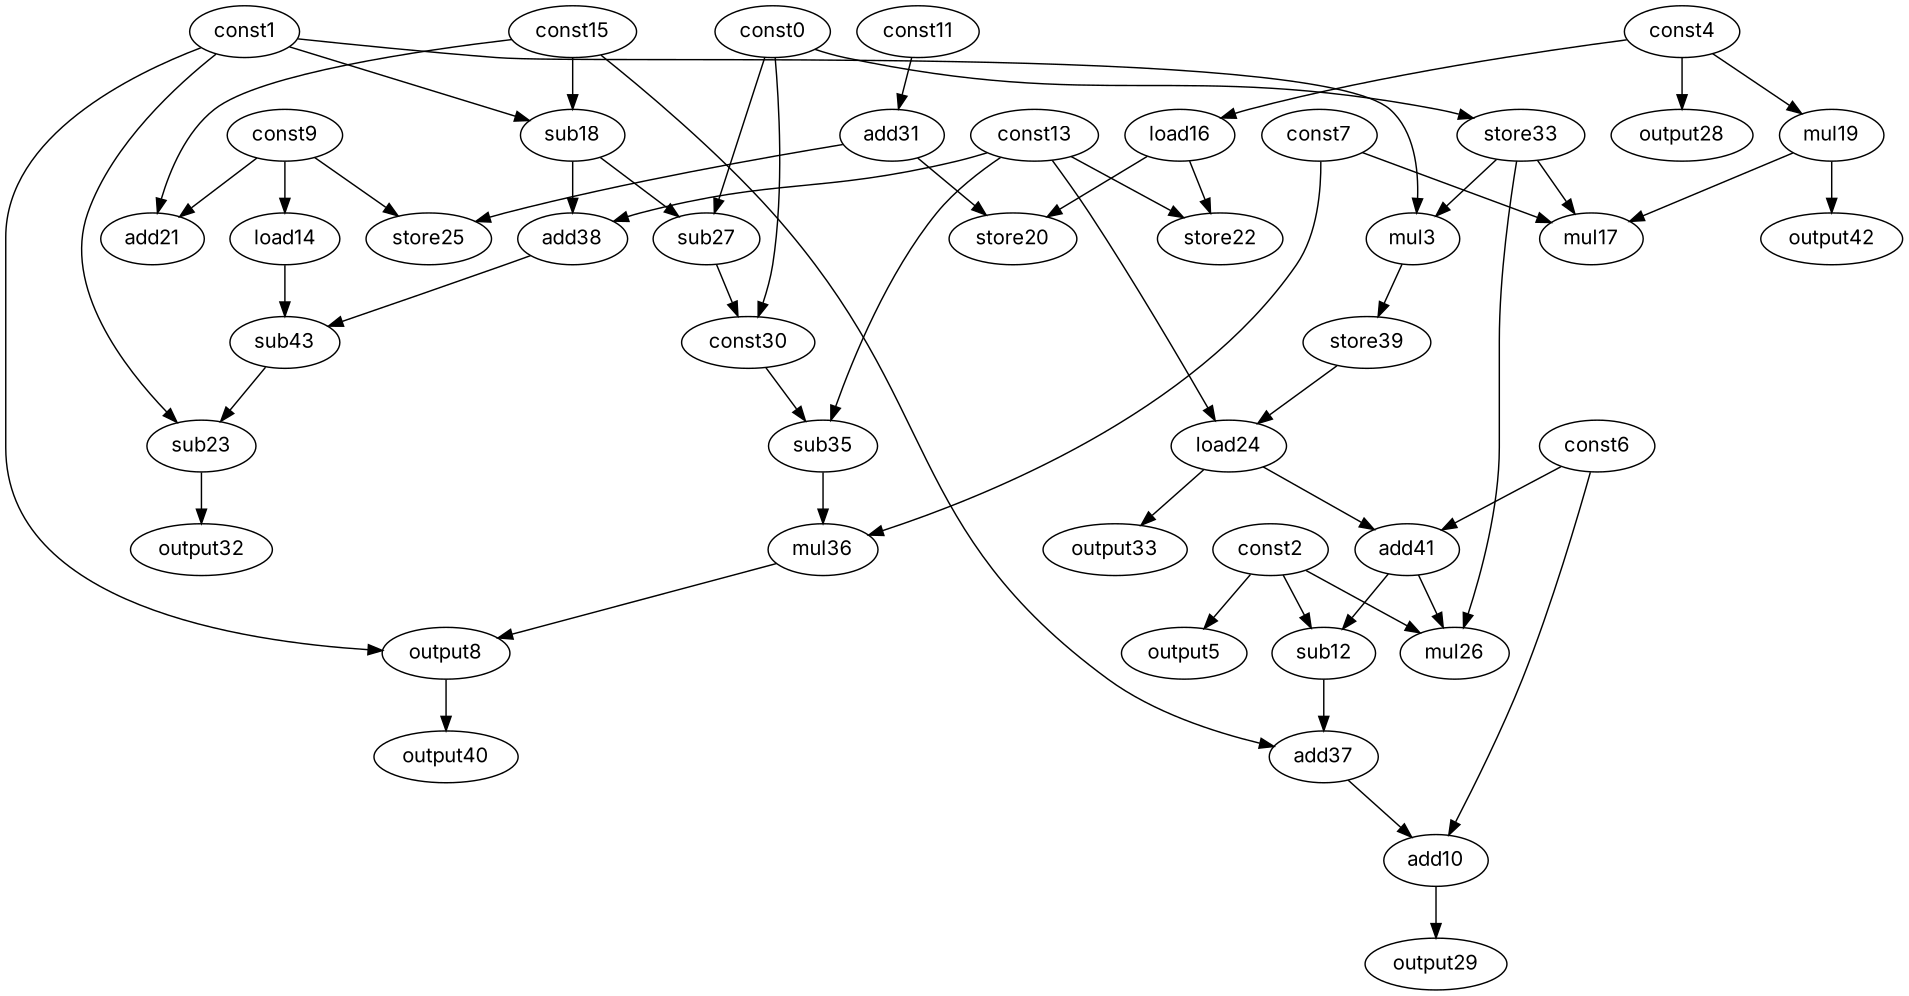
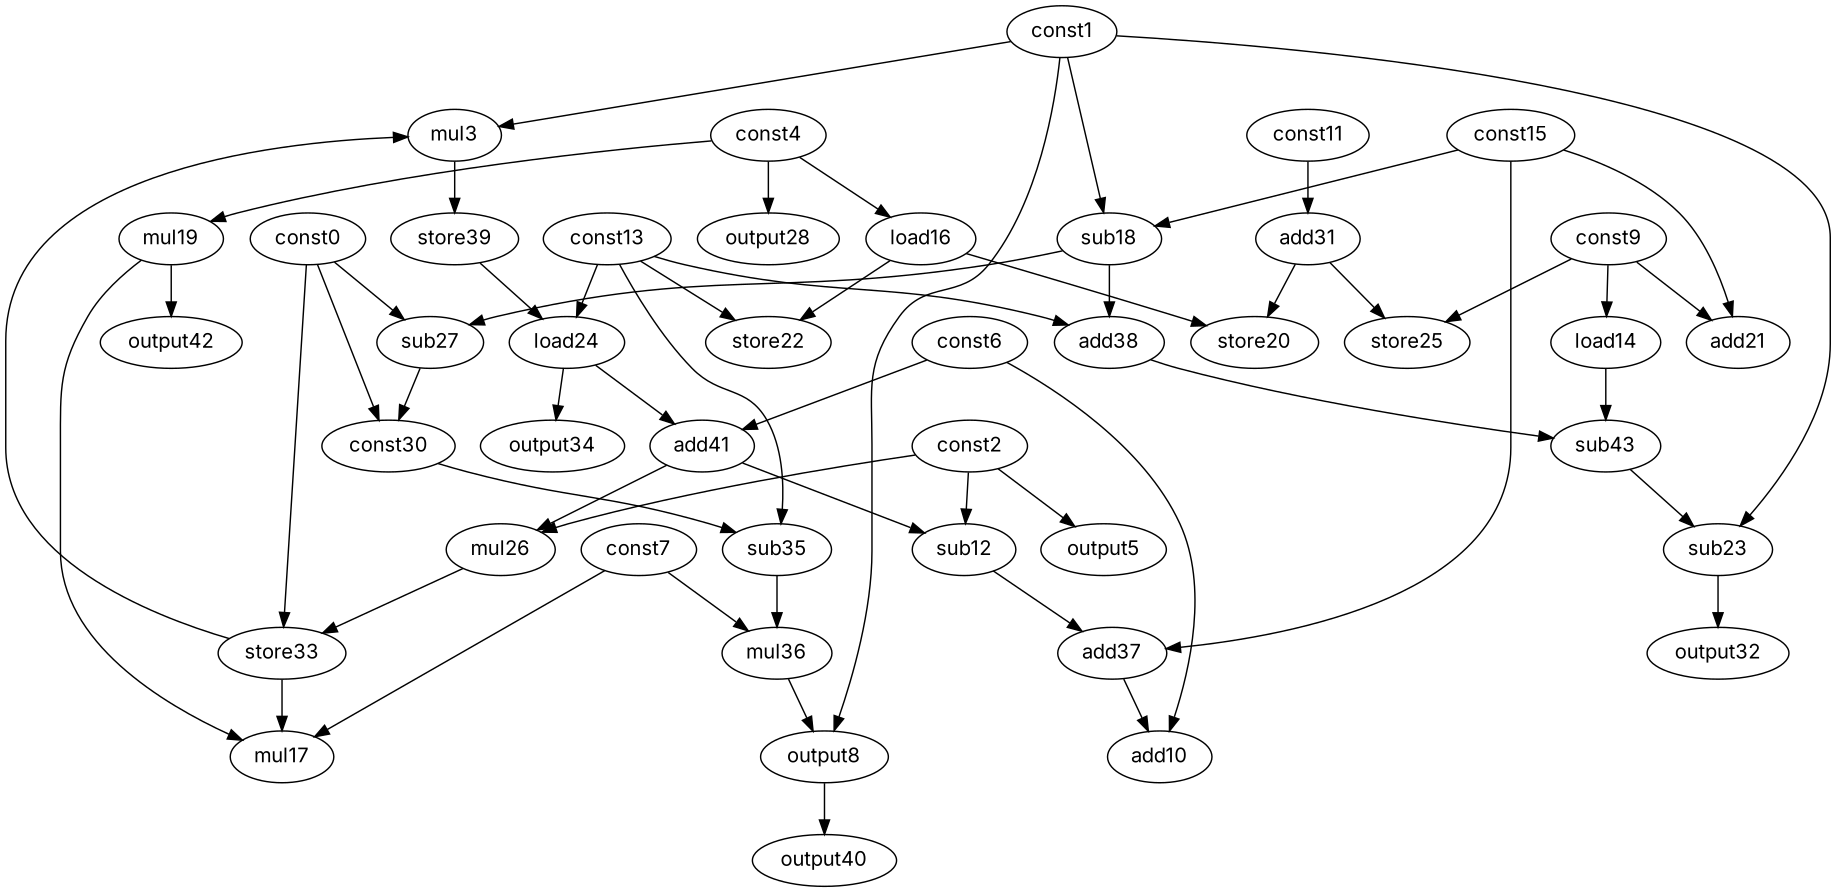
(1499, 389) -> (399, 598)
(1115, 550) -> (553, 446)
(1436, 964) -> none
